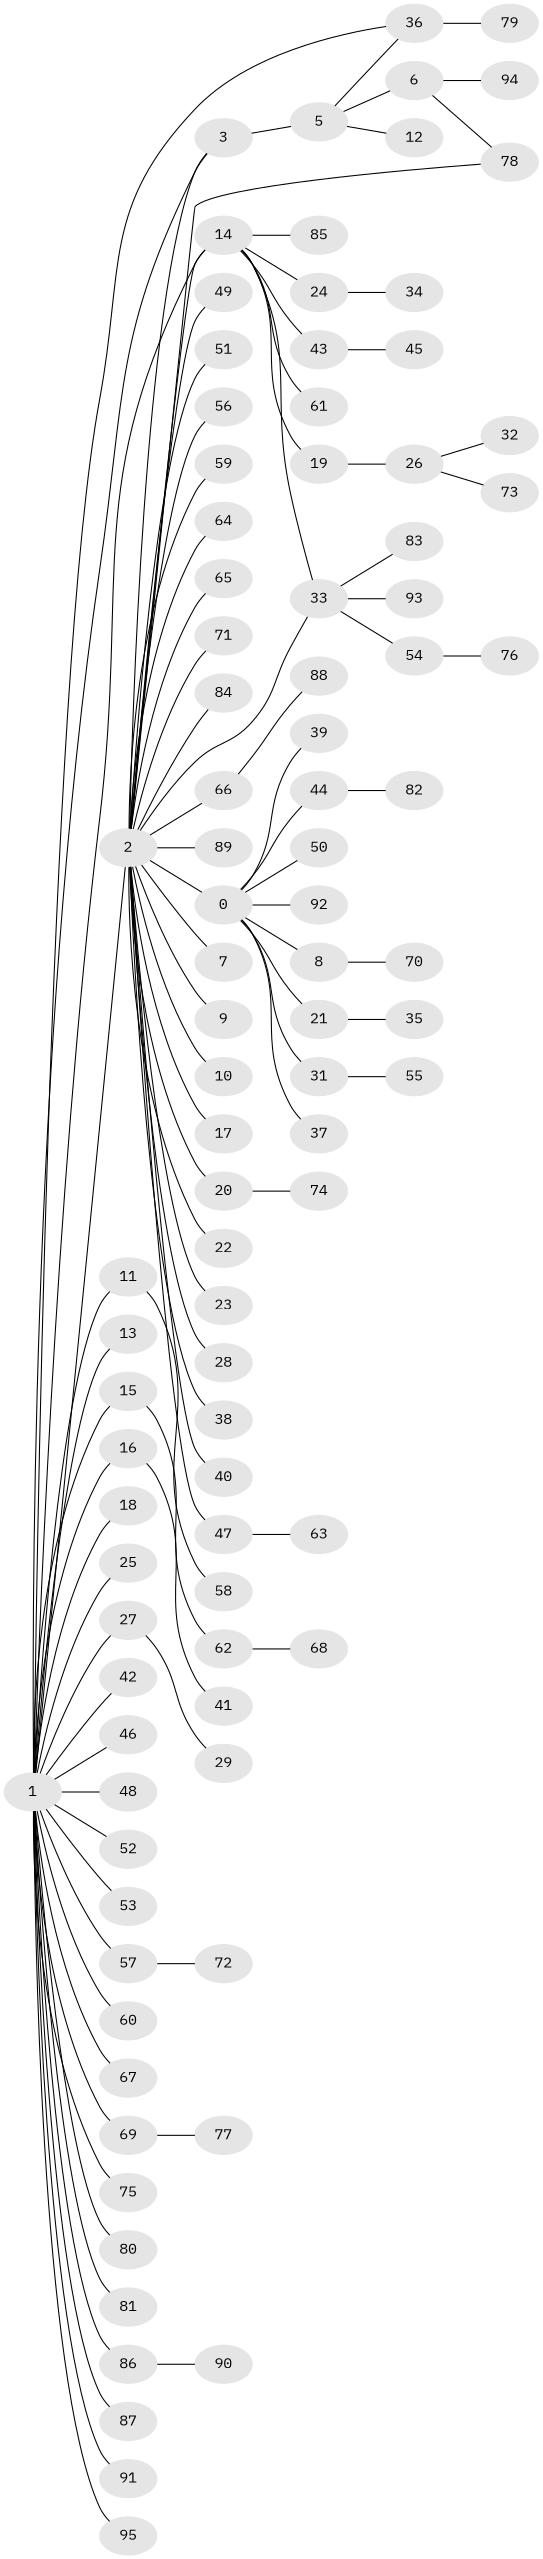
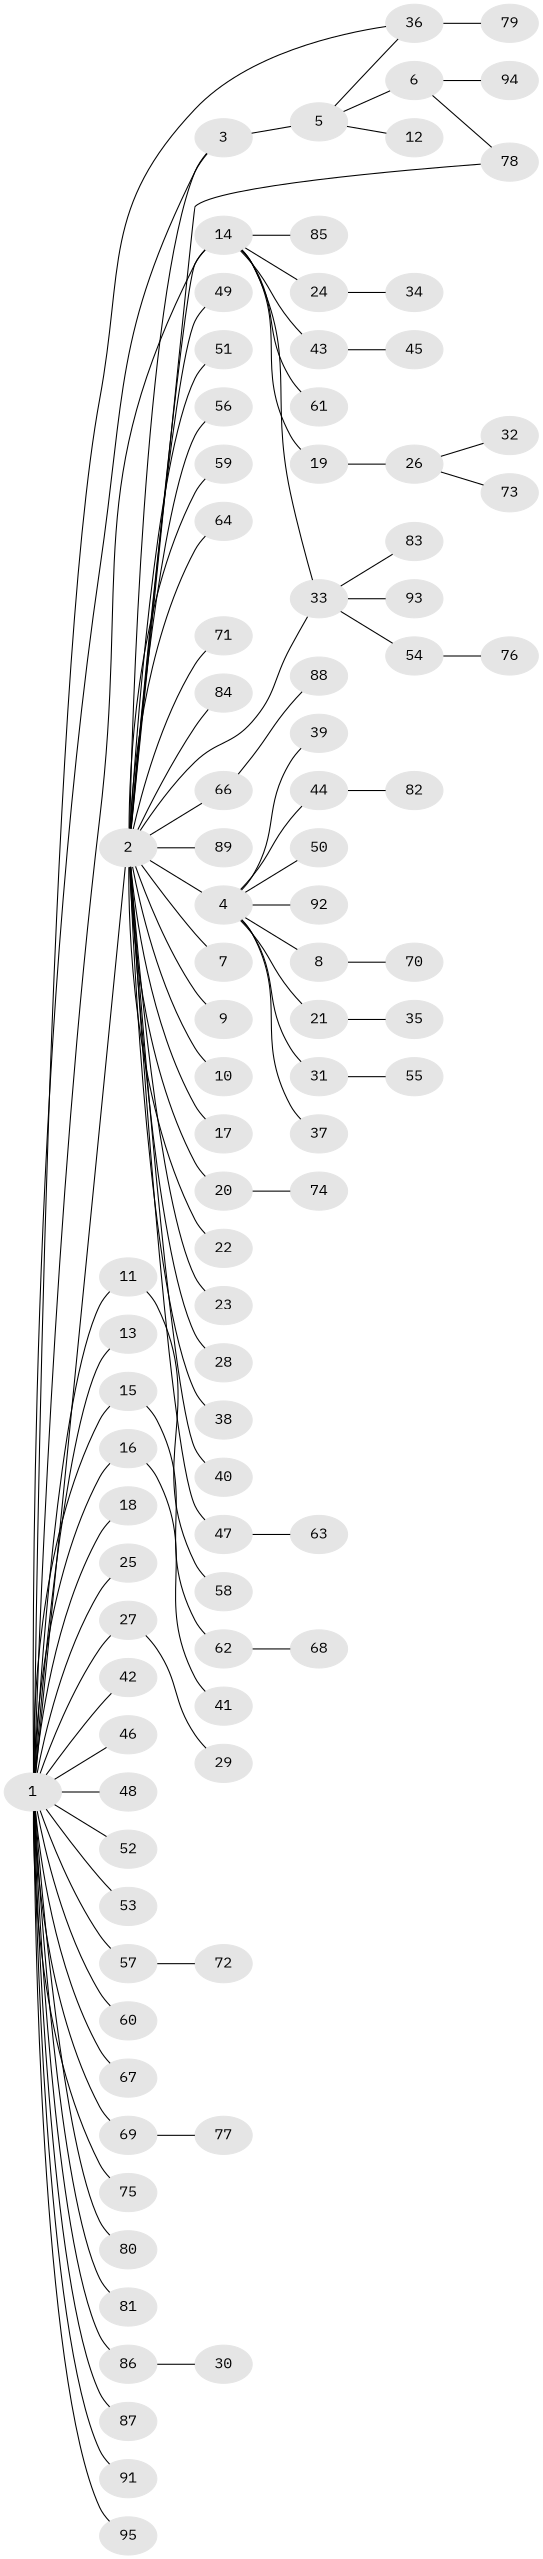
(224, 579) -> none
(224, 905) -> (224, 905)
(224, 2364) -> (224, 2364)
